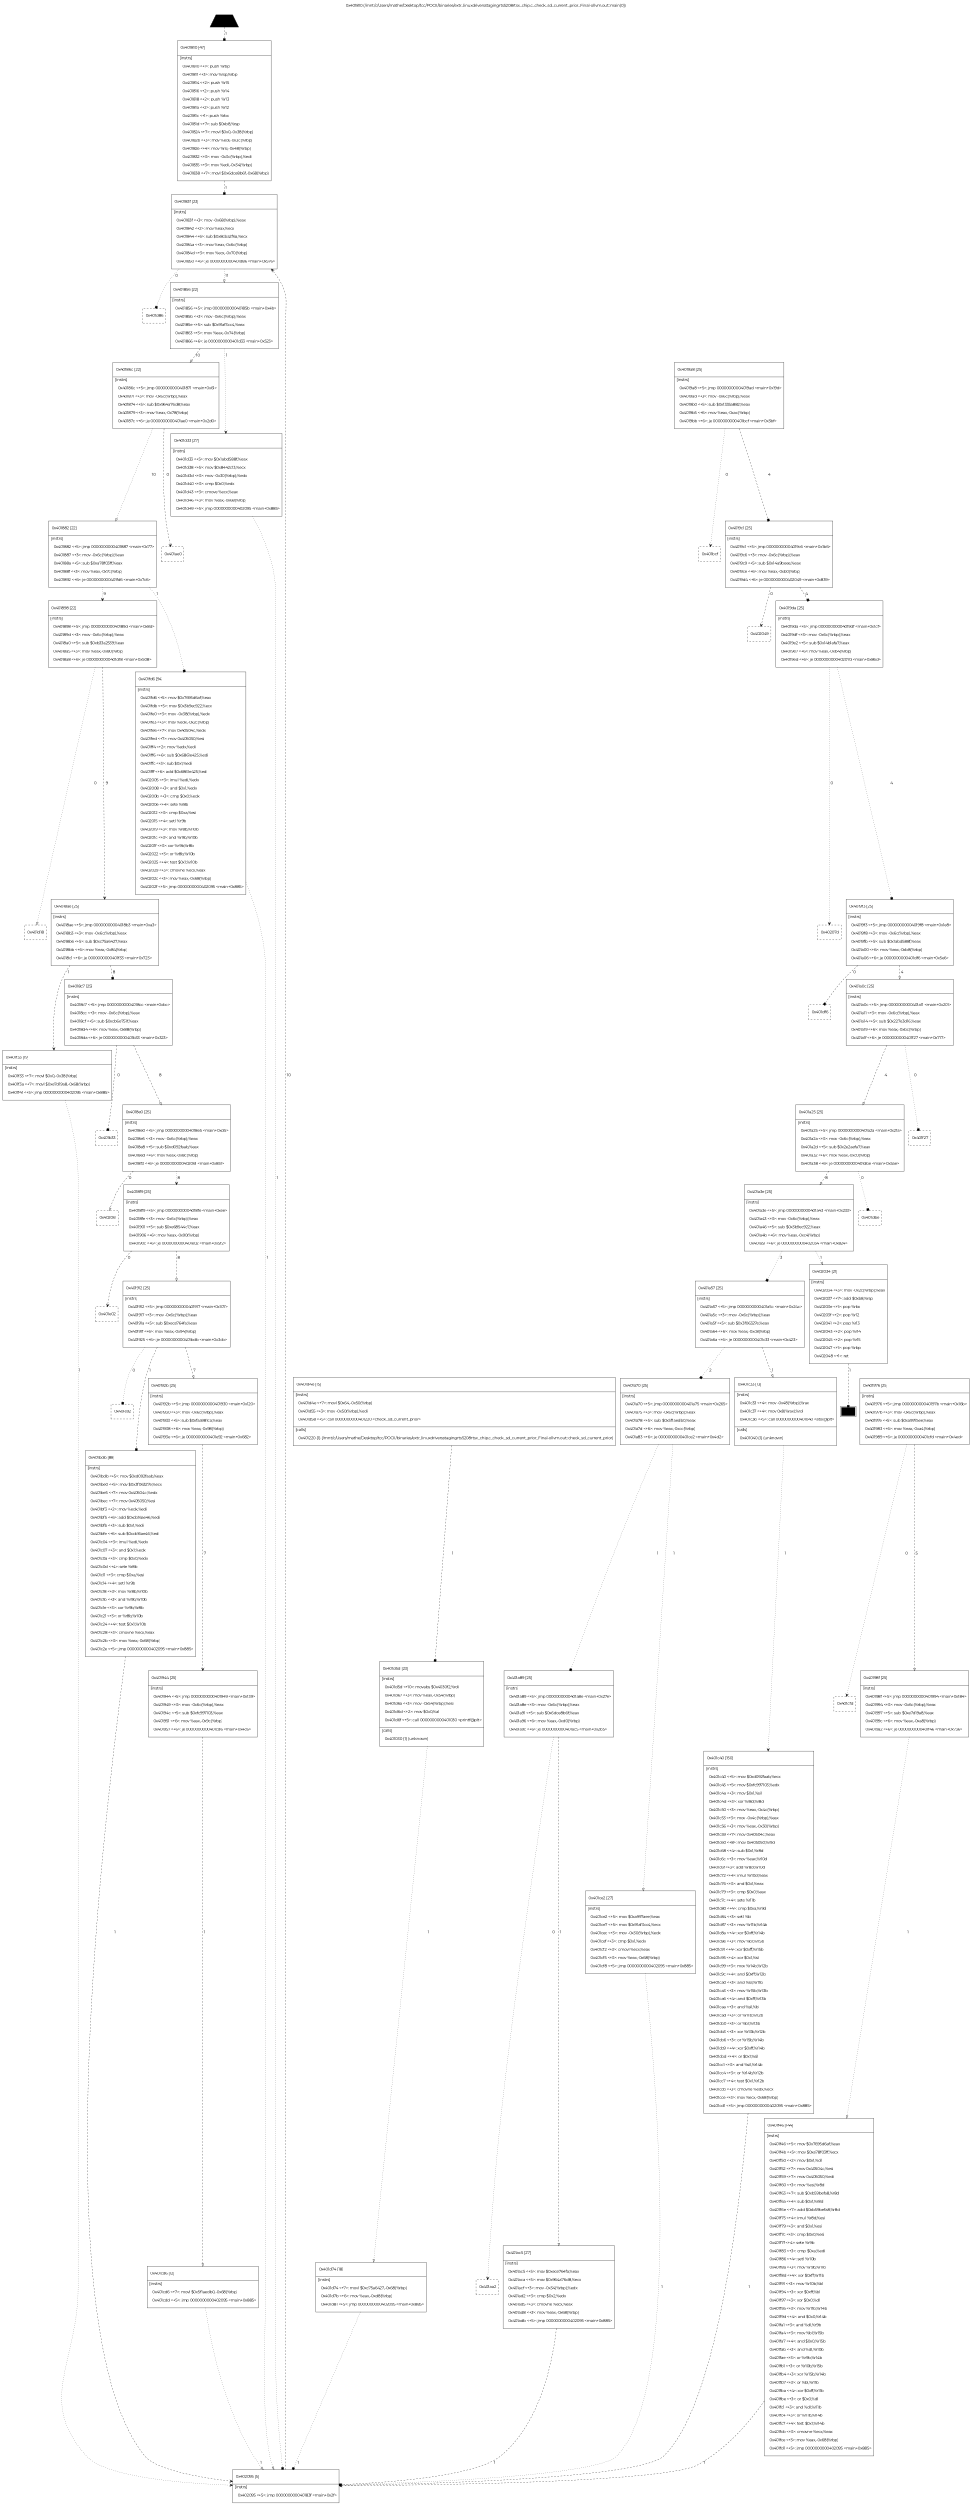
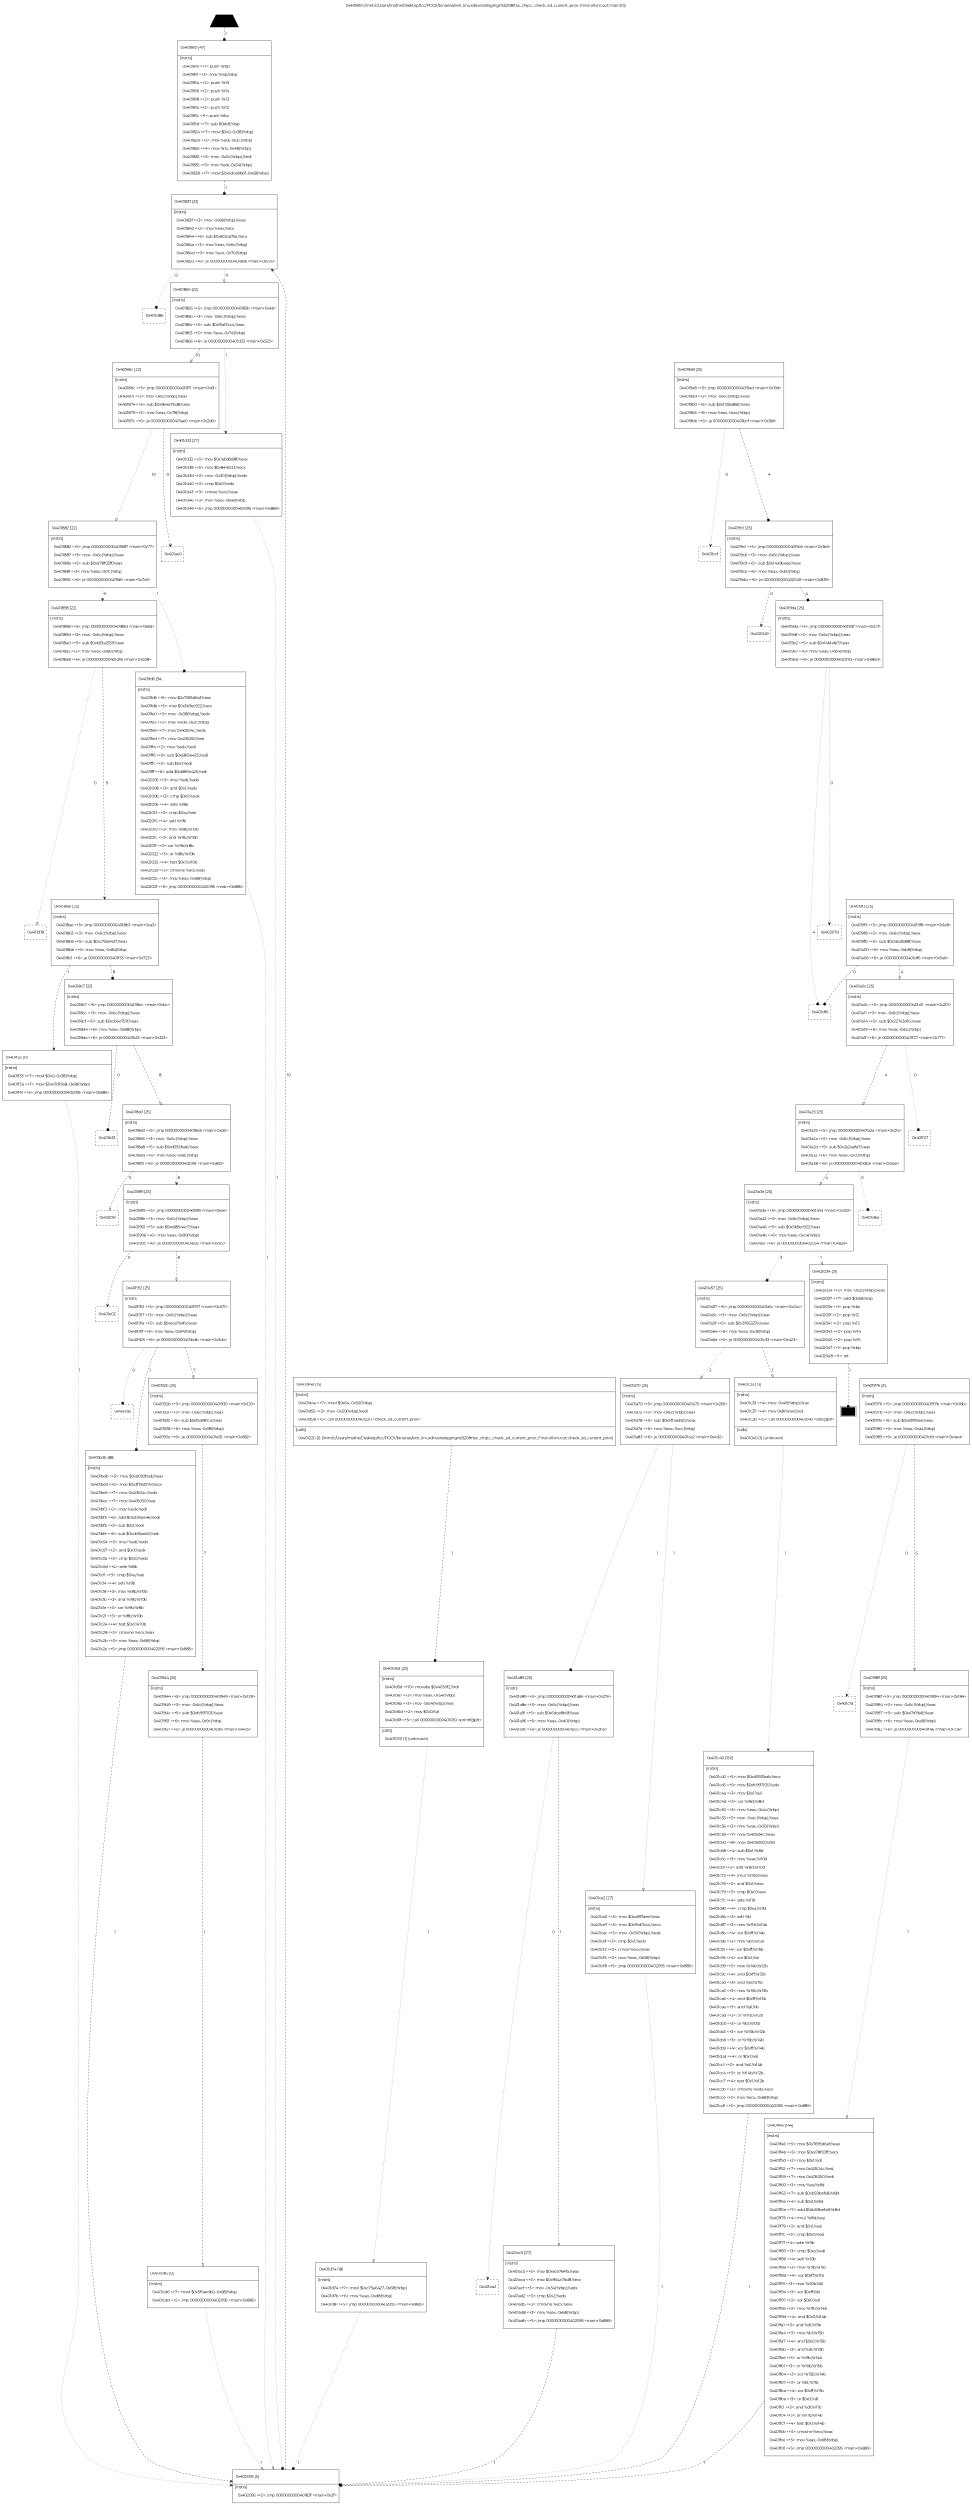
(864, 782) -> (815, 835)
(826, 1178) -> (826, 1178)
(713, 1362) -> (713, 1362)
